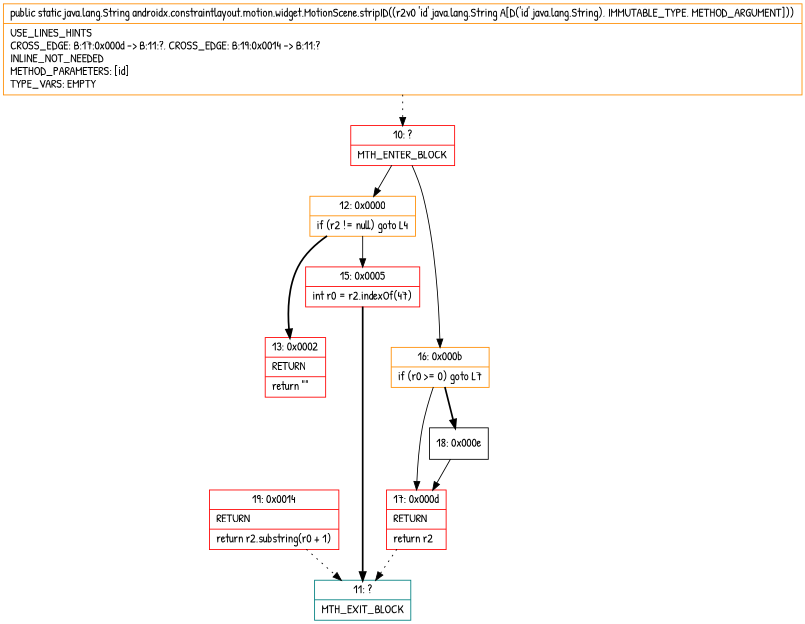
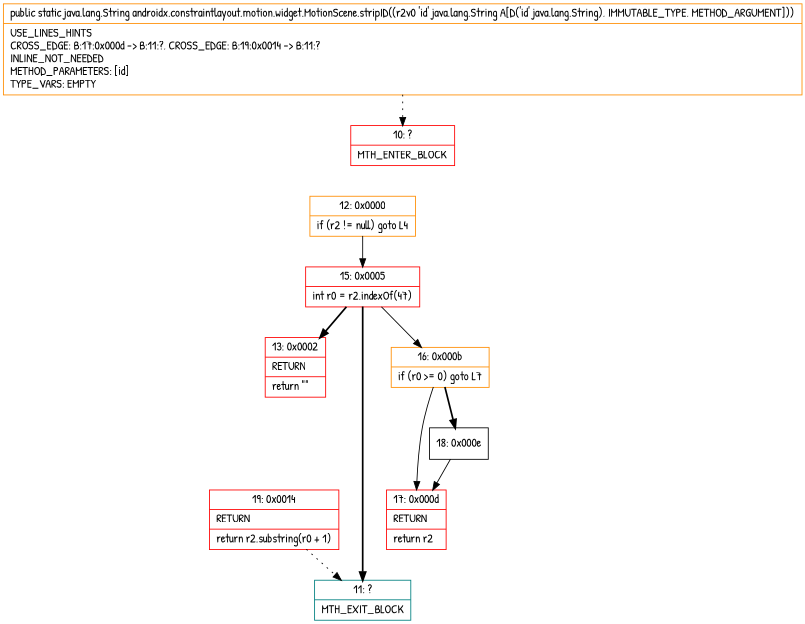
(385, 177) -> none
(433, 251) -> (398, 324)
(294, 277) -> (336, 319)
(389, 561) -> none
